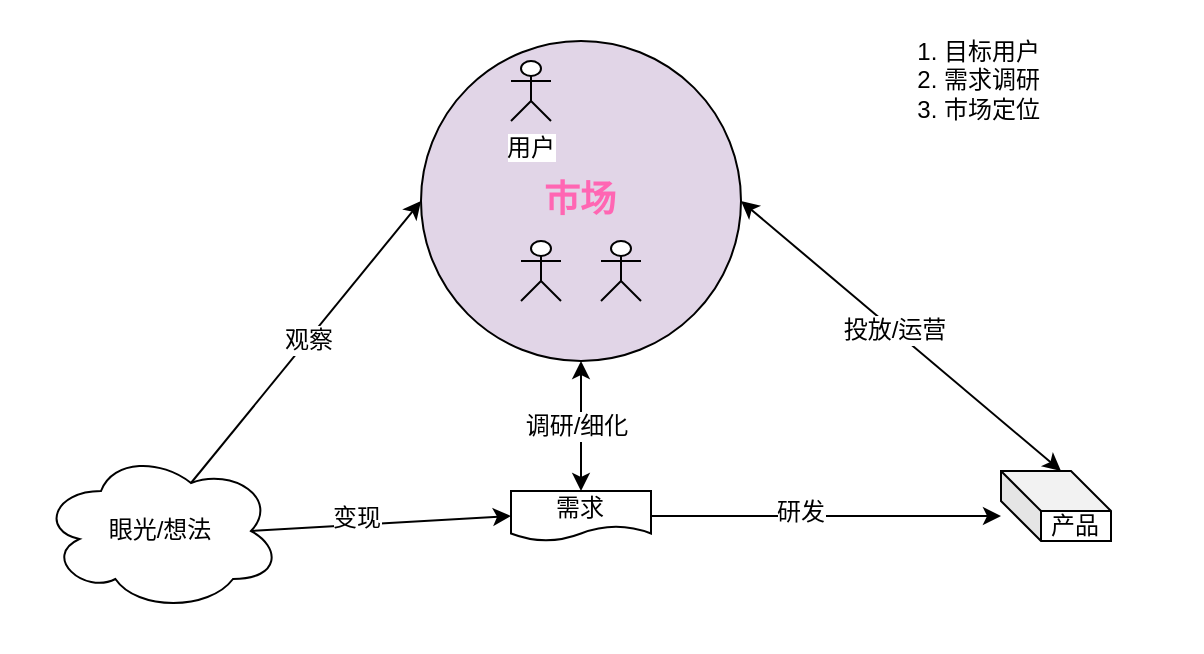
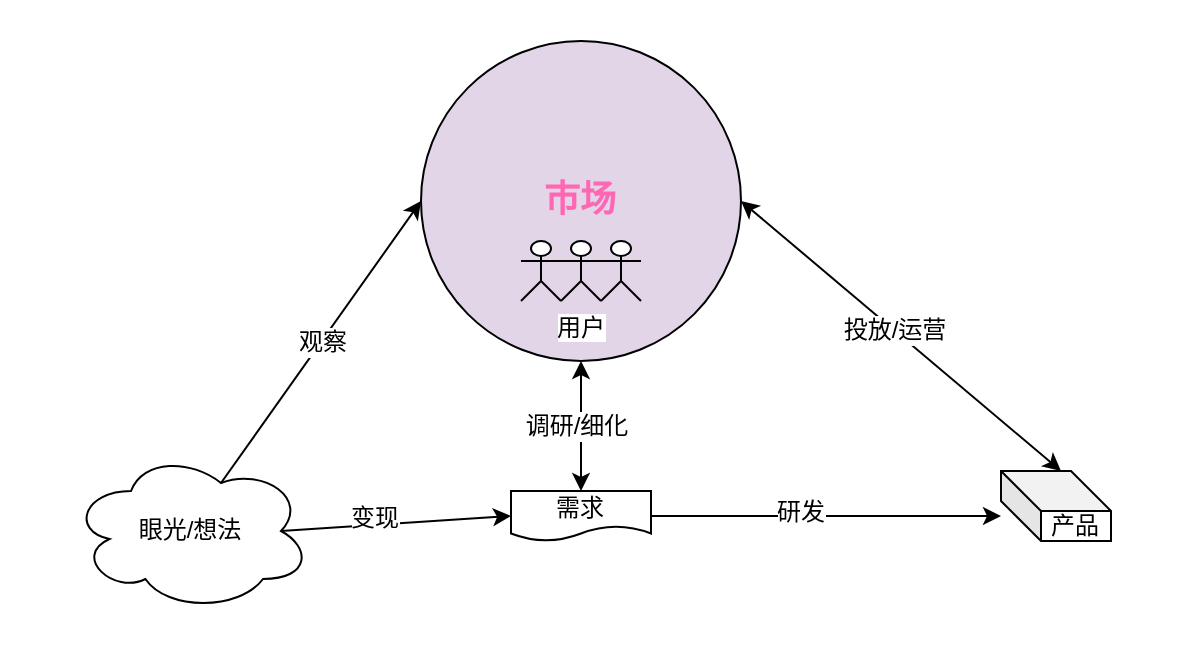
(1011, 81) -> none
(531, 91) -> (581, 271)
(161, 531) -> (191, 531)
